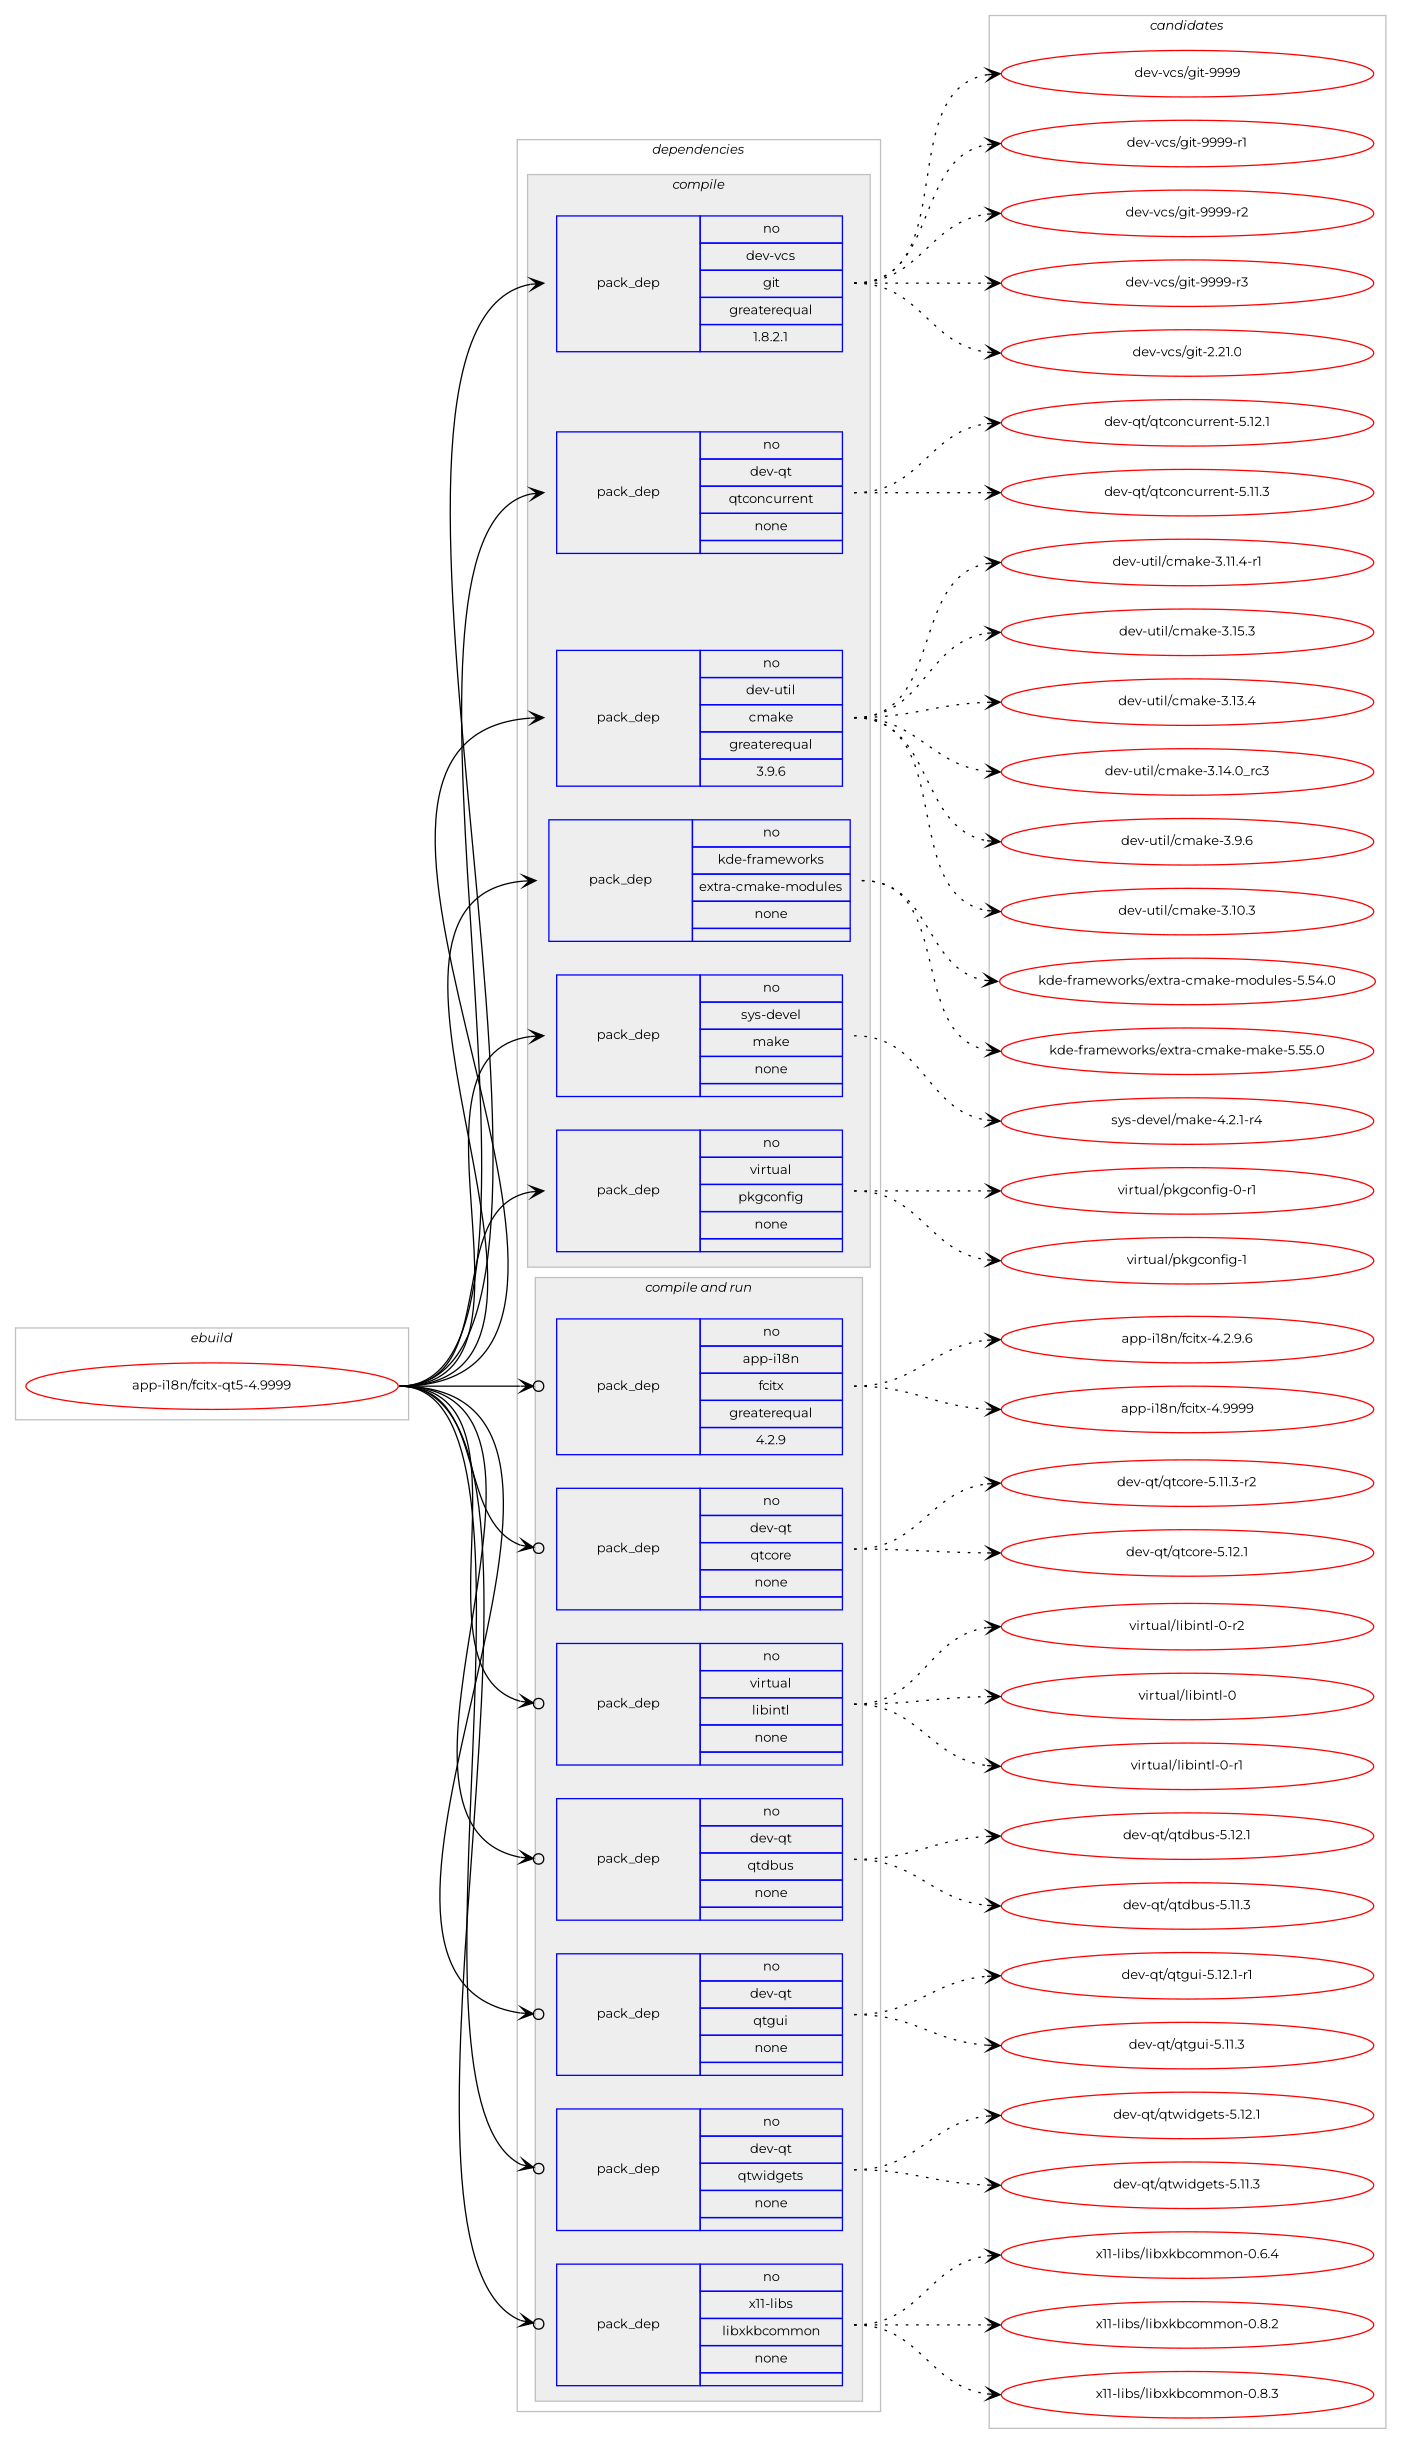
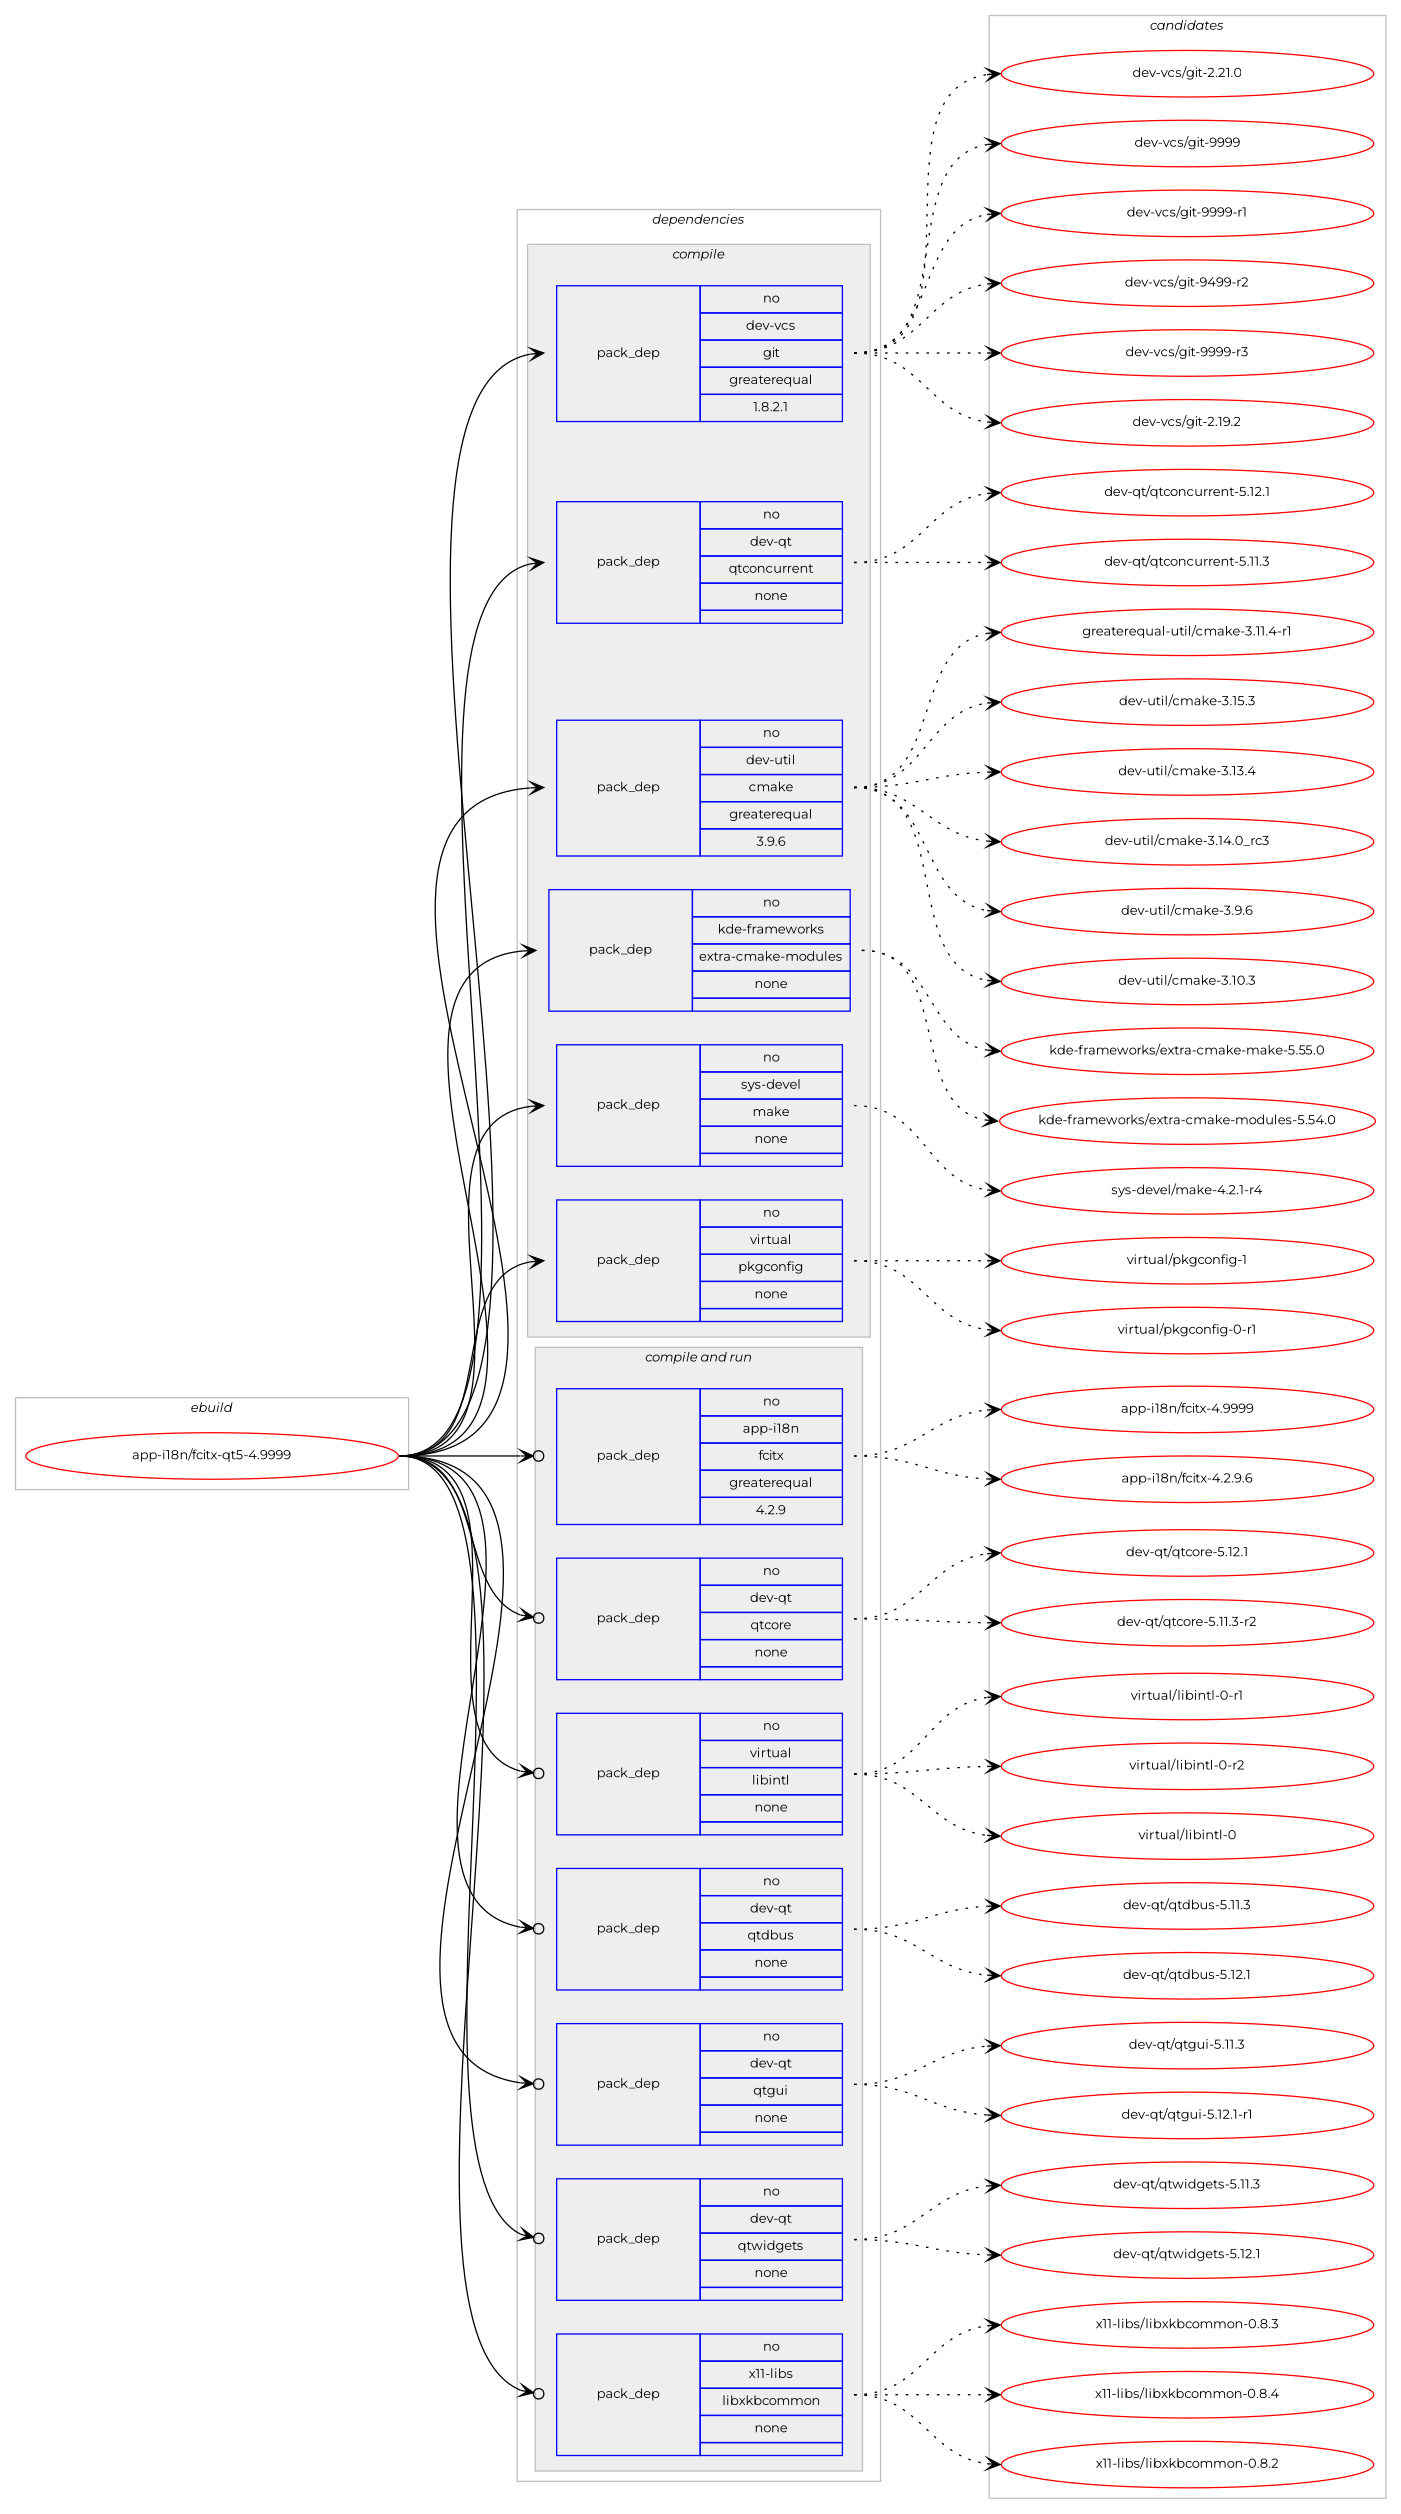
(1188, 213) -> (1188, 283)
none -> (1188, 423)
(1188, 562) -> (1188, 632)
(1188, 2255) -> (1188, 2395)
